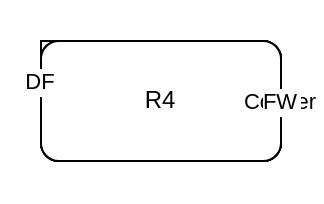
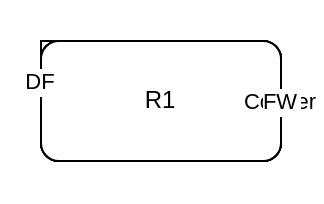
(161, 101) -> (161, 101)
